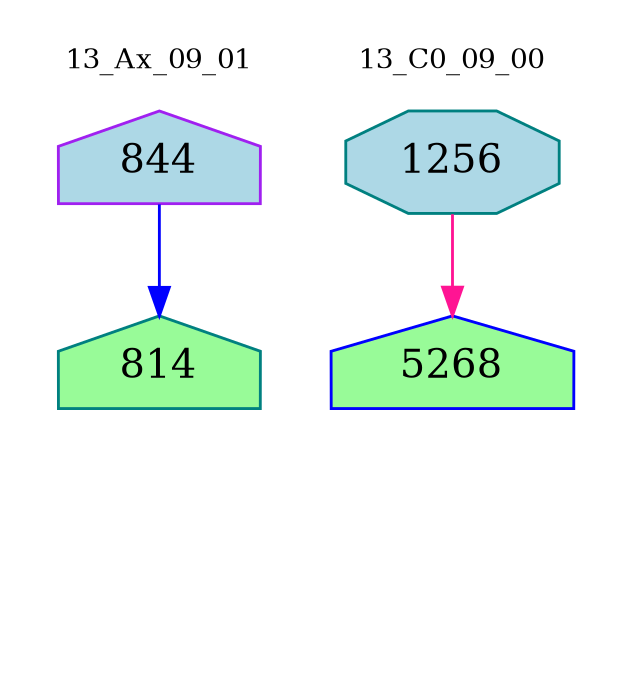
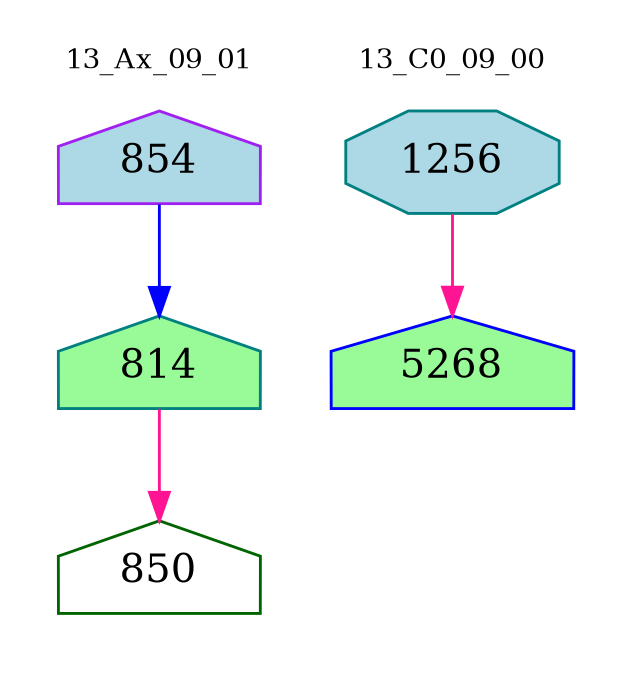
(159, 162) -> (159, 162)
none -> (159, 572)
